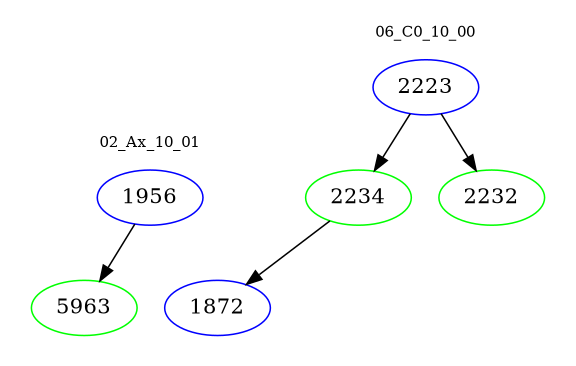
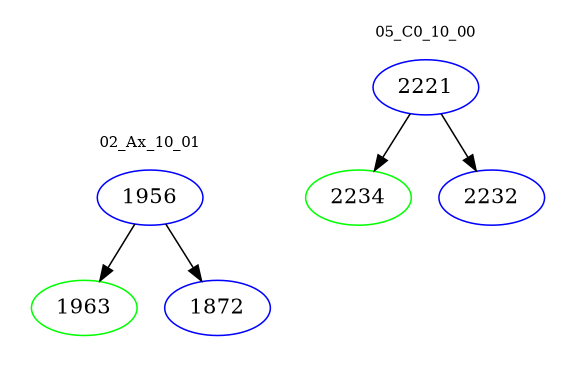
(426, 33) -> (426, 33)
(426, 87) -> (426, 87)
(492, 198) -> (492, 198)
(295, 248) -> (179, 246)
(84, 308) -> (84, 308)
